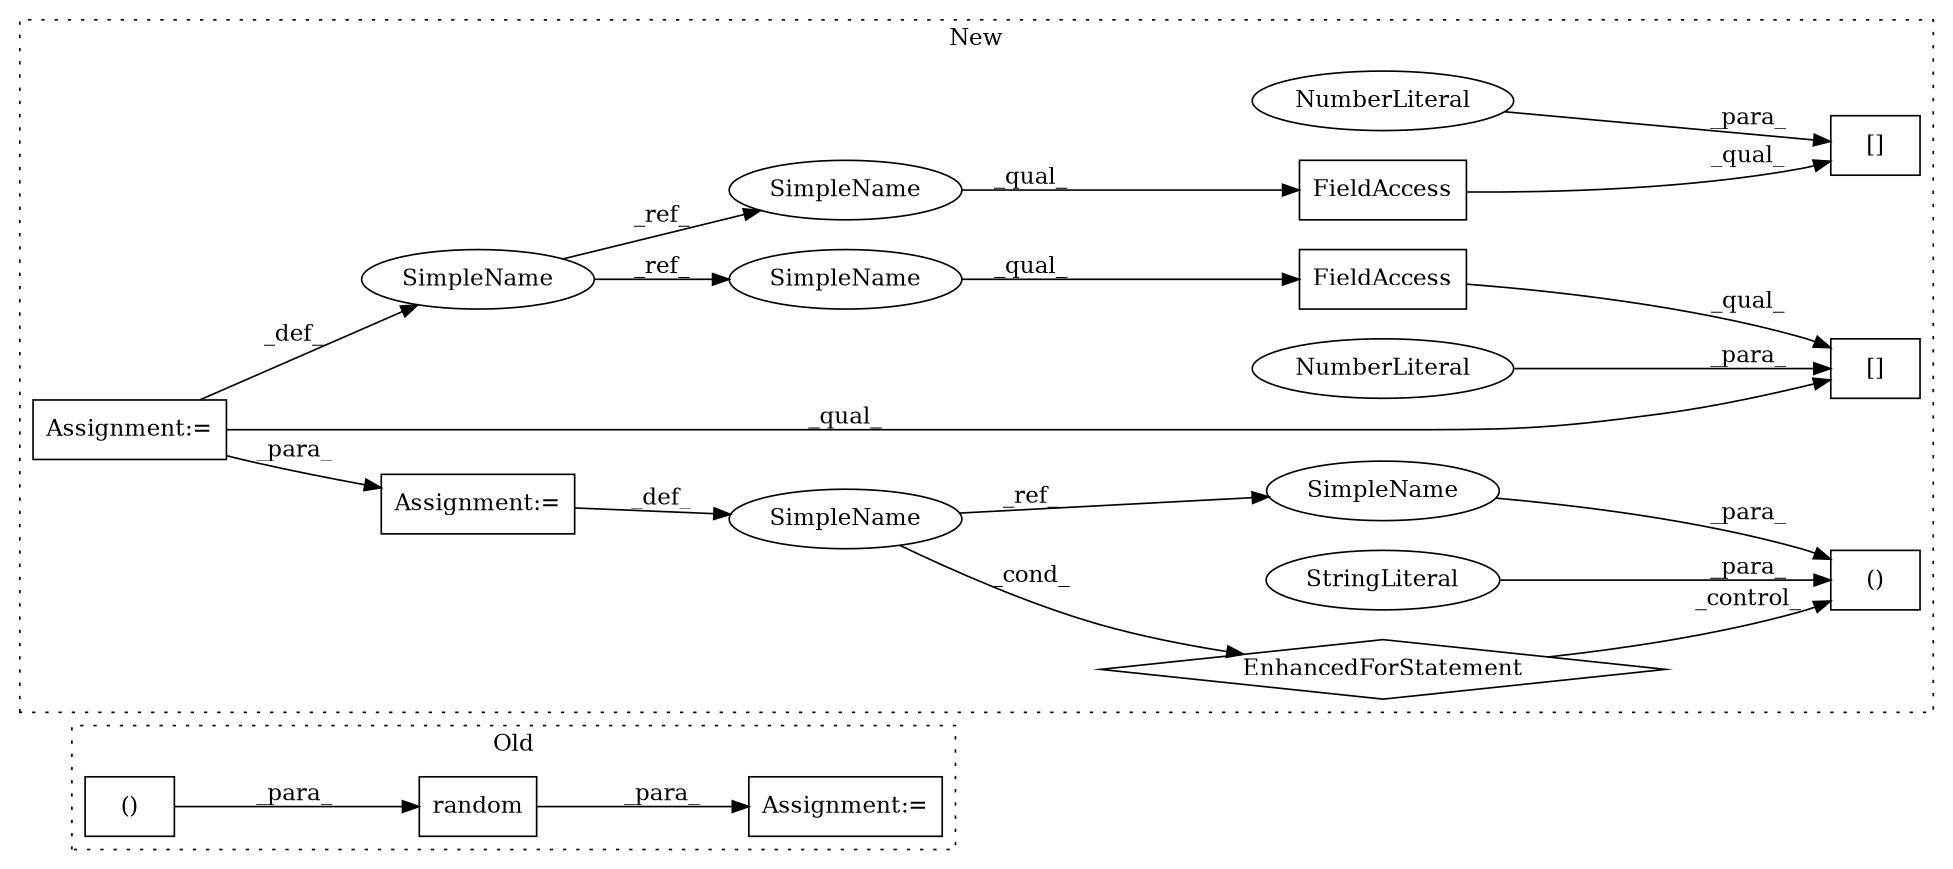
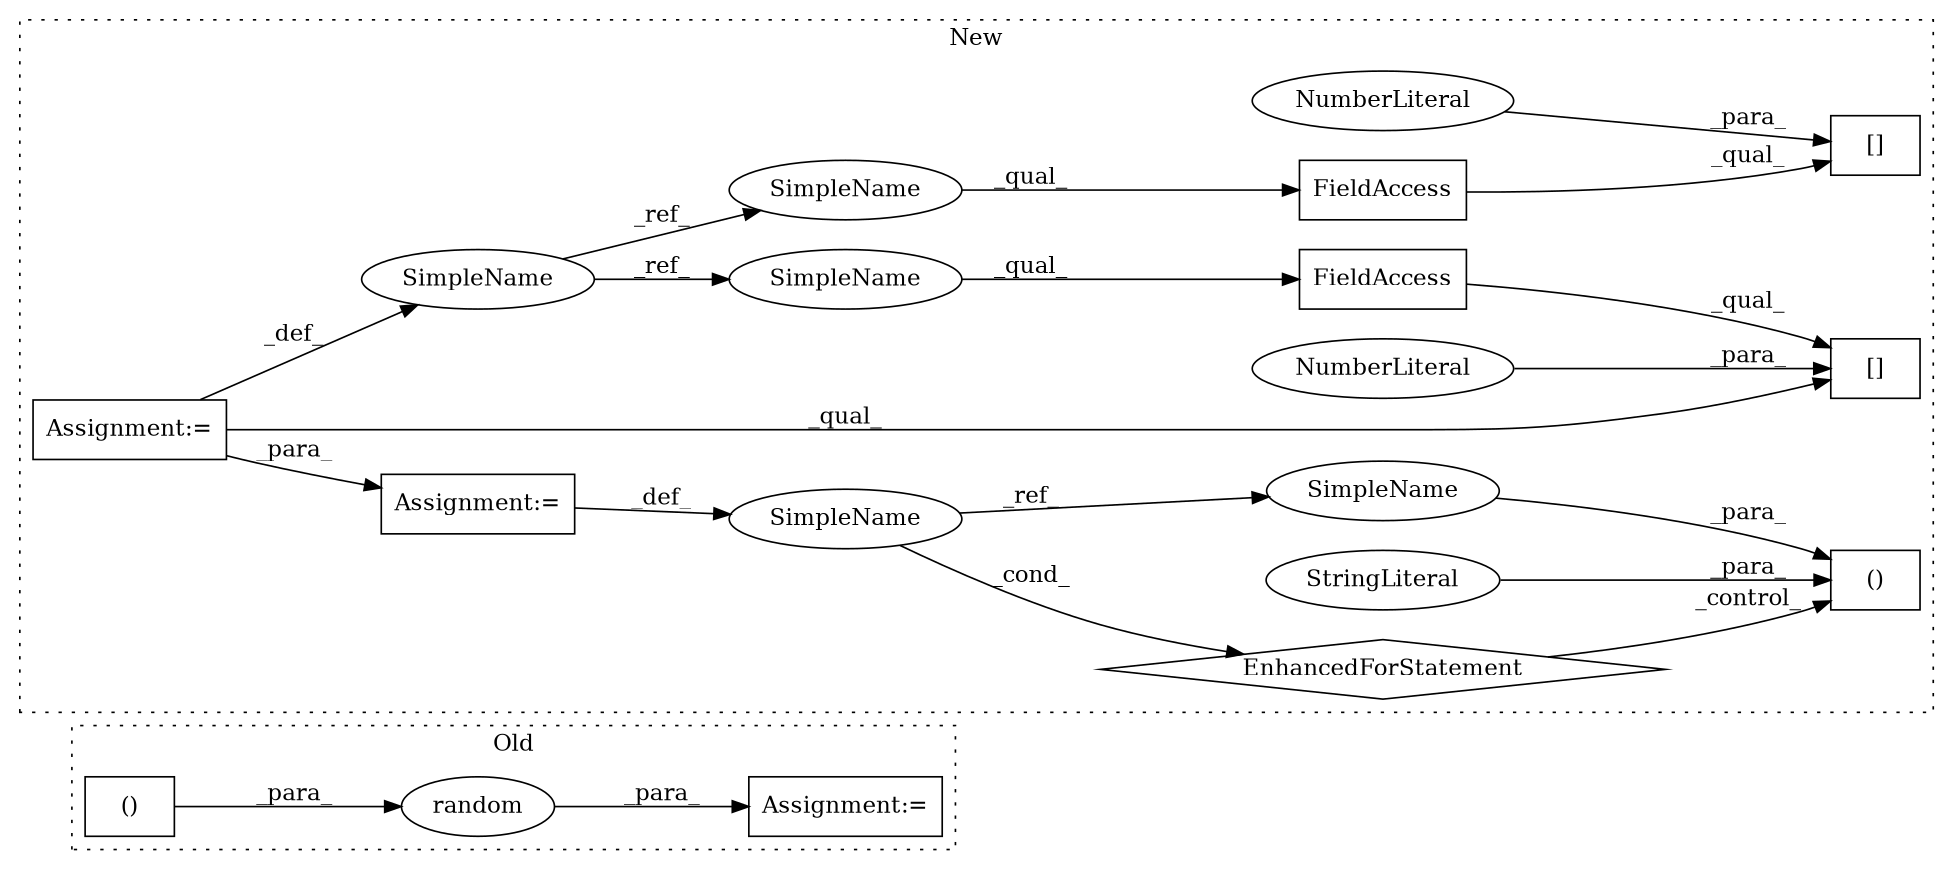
(478, 807) -> (478, 807)
